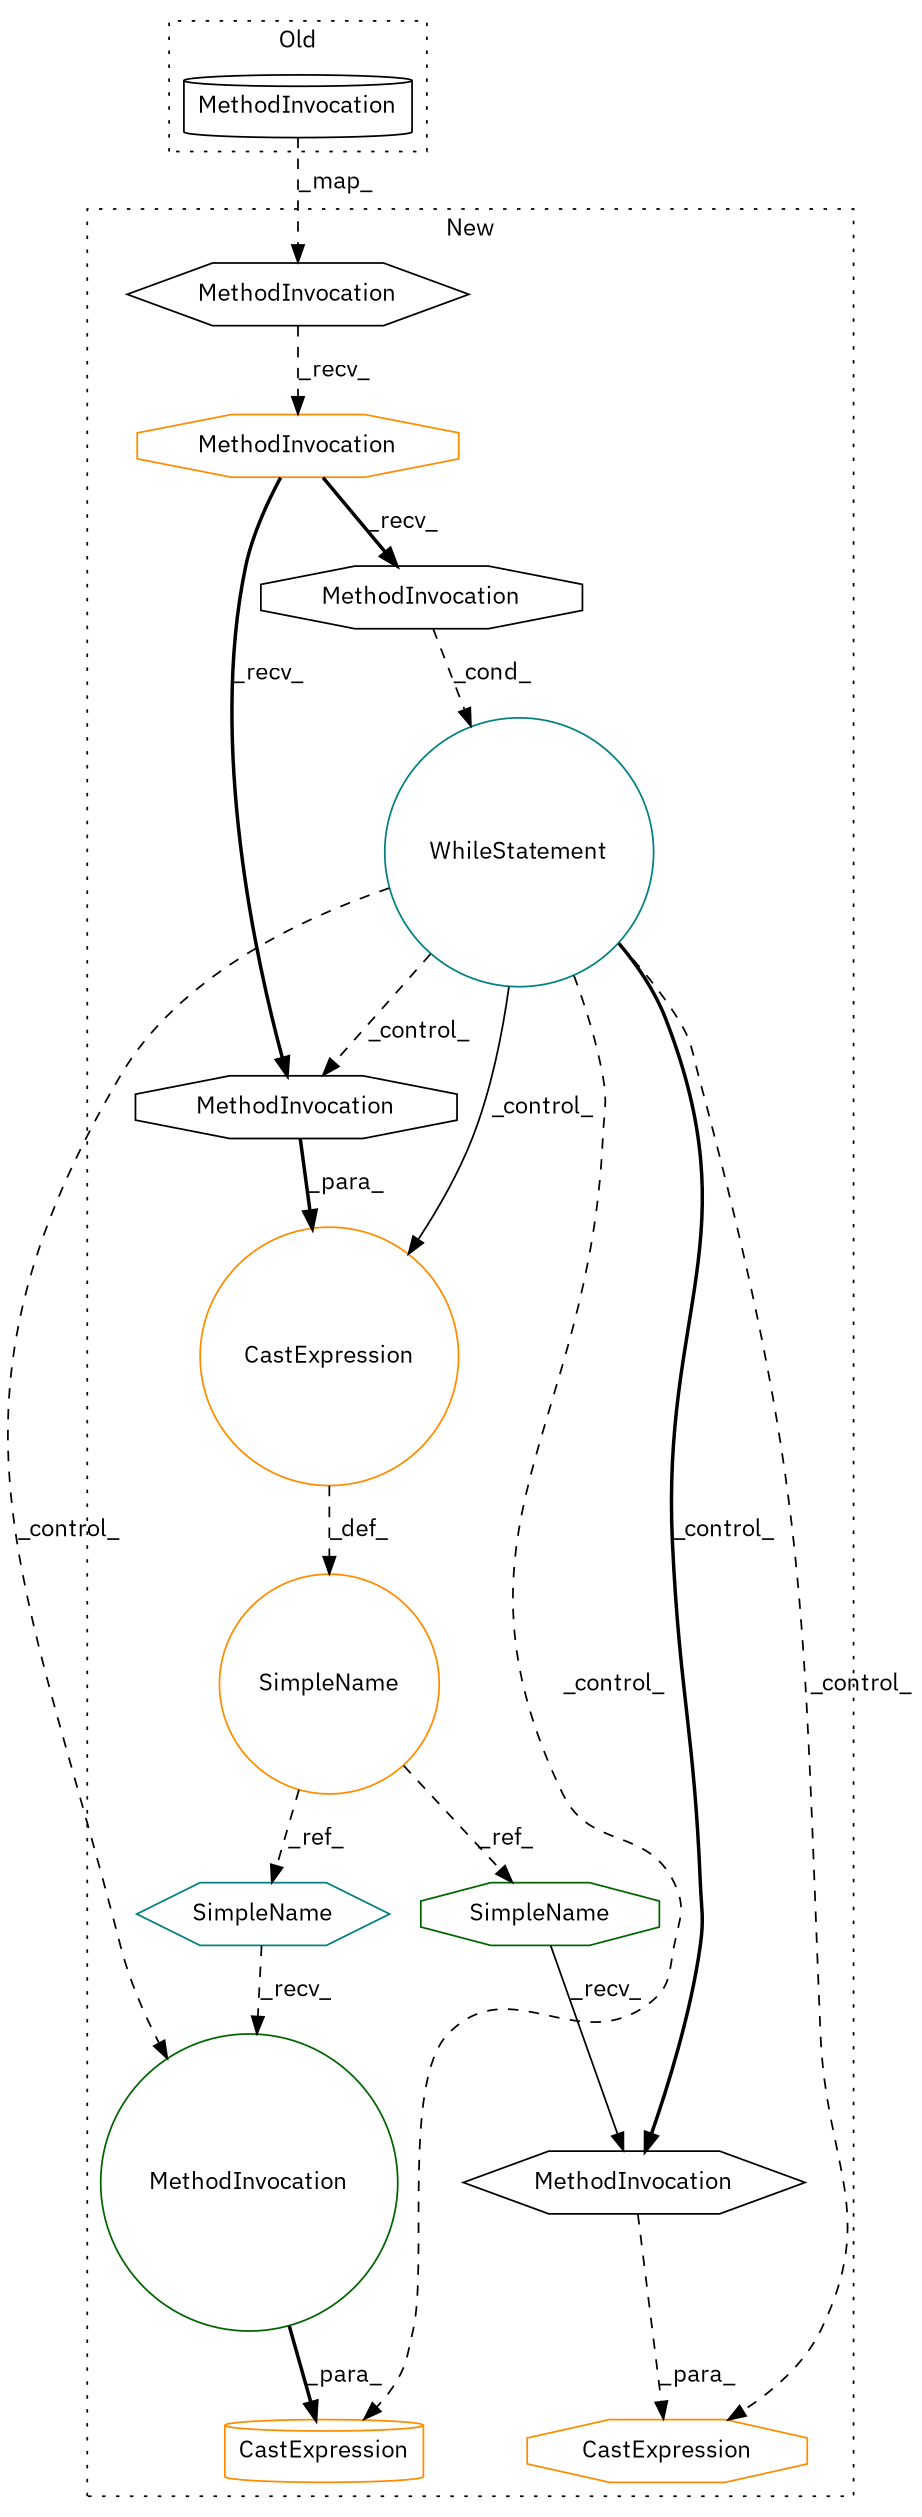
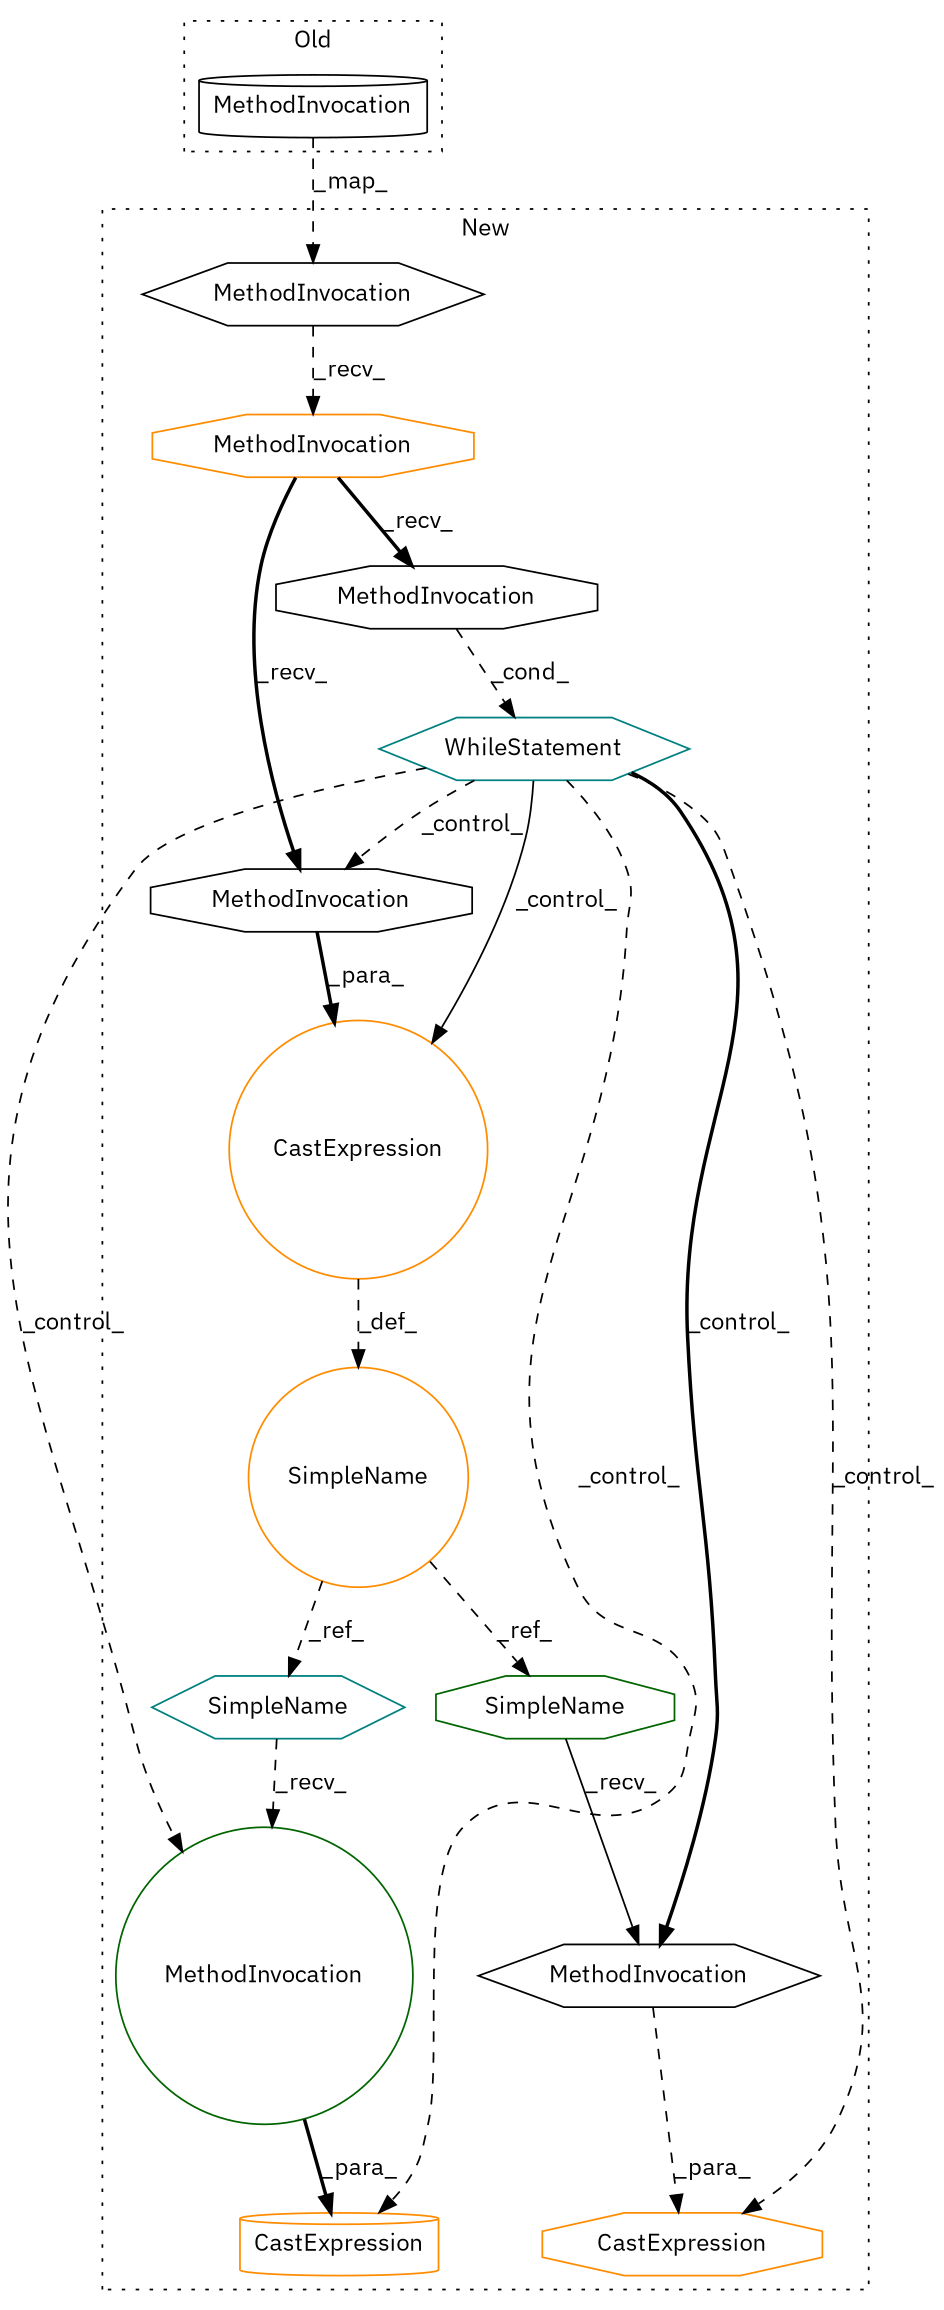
(519, 852) -> (534, 749)
